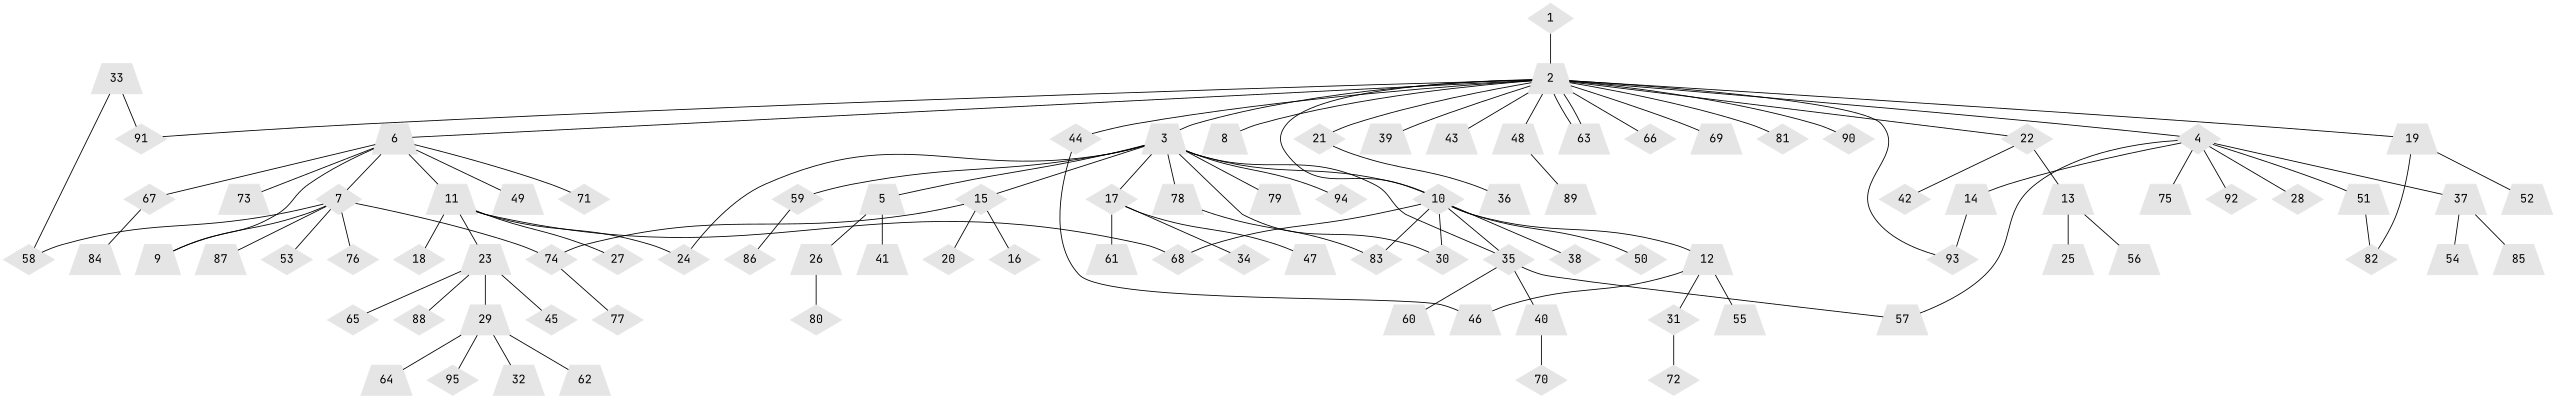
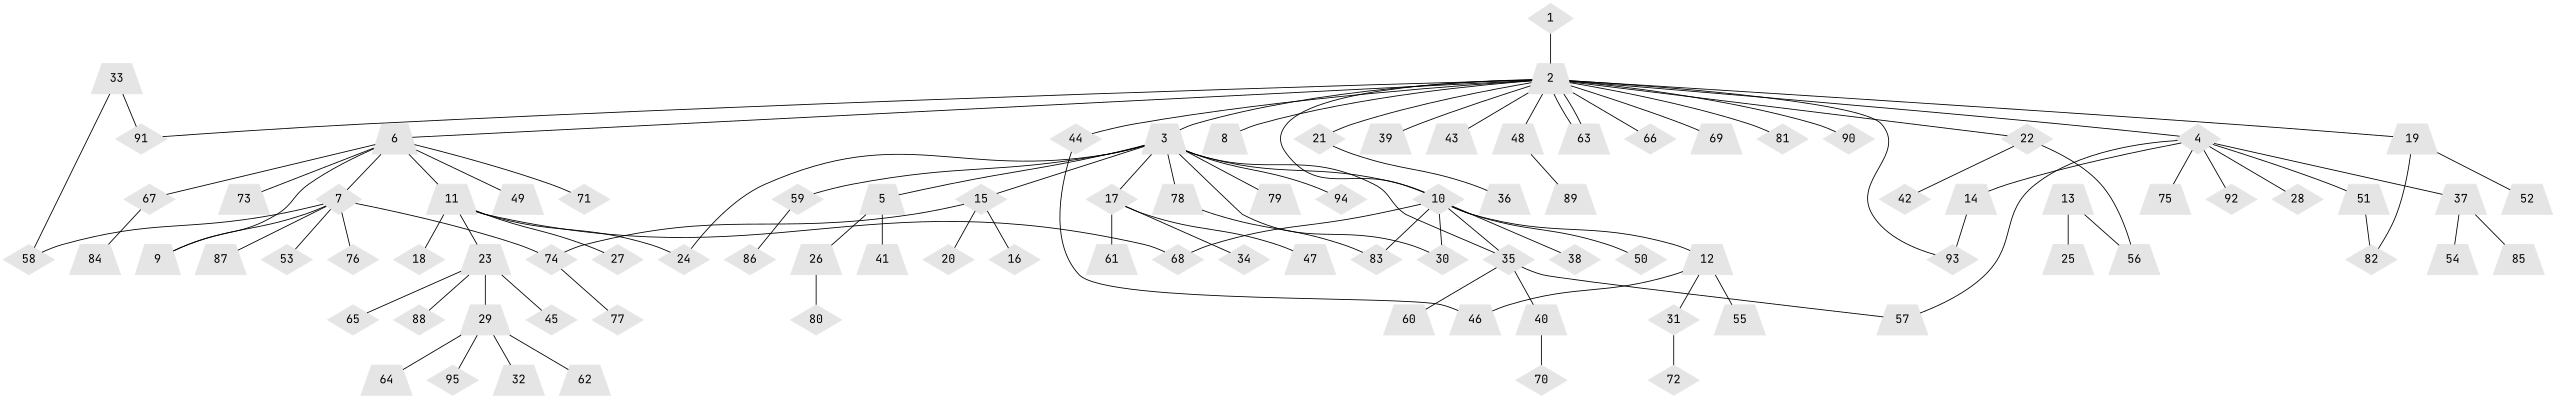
(2046, 167) -> (2100, 183)
